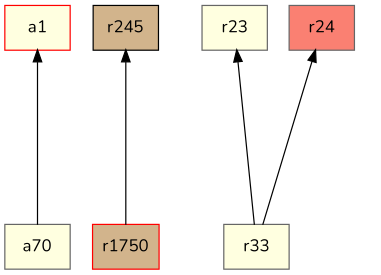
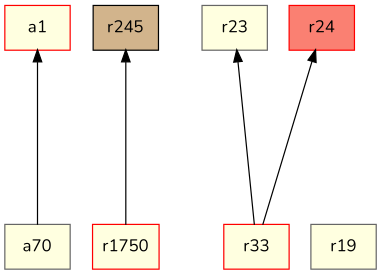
(322, 28) -> (322, 28)
(126, 247) -> (126, 247)
(256, 247) -> (256, 247)
none -> (344, 247)
